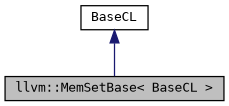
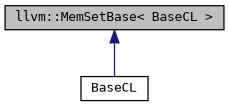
(115, 60) -> (115, 60)
